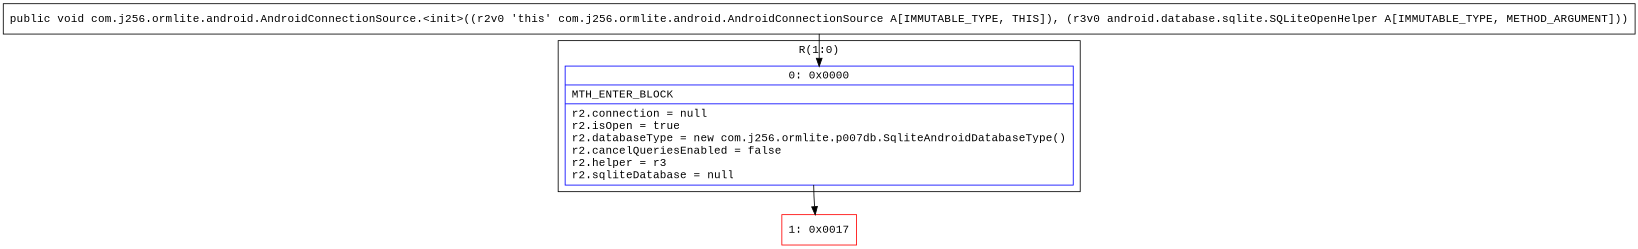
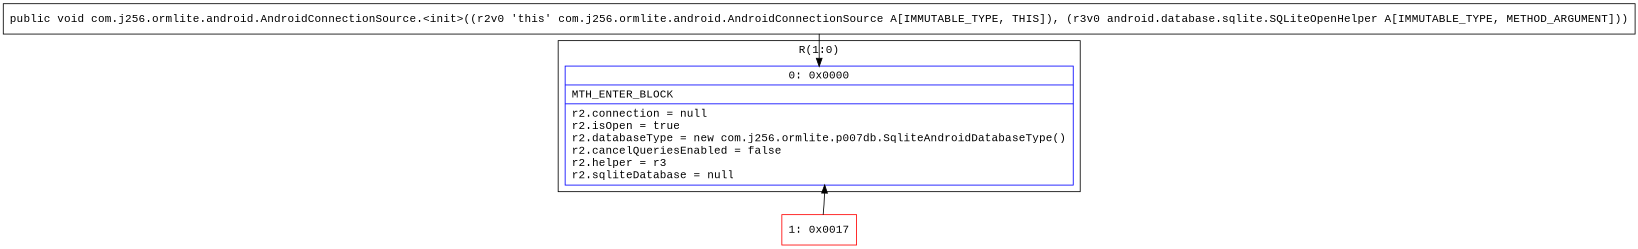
(814, 197) -> (824, 204)
